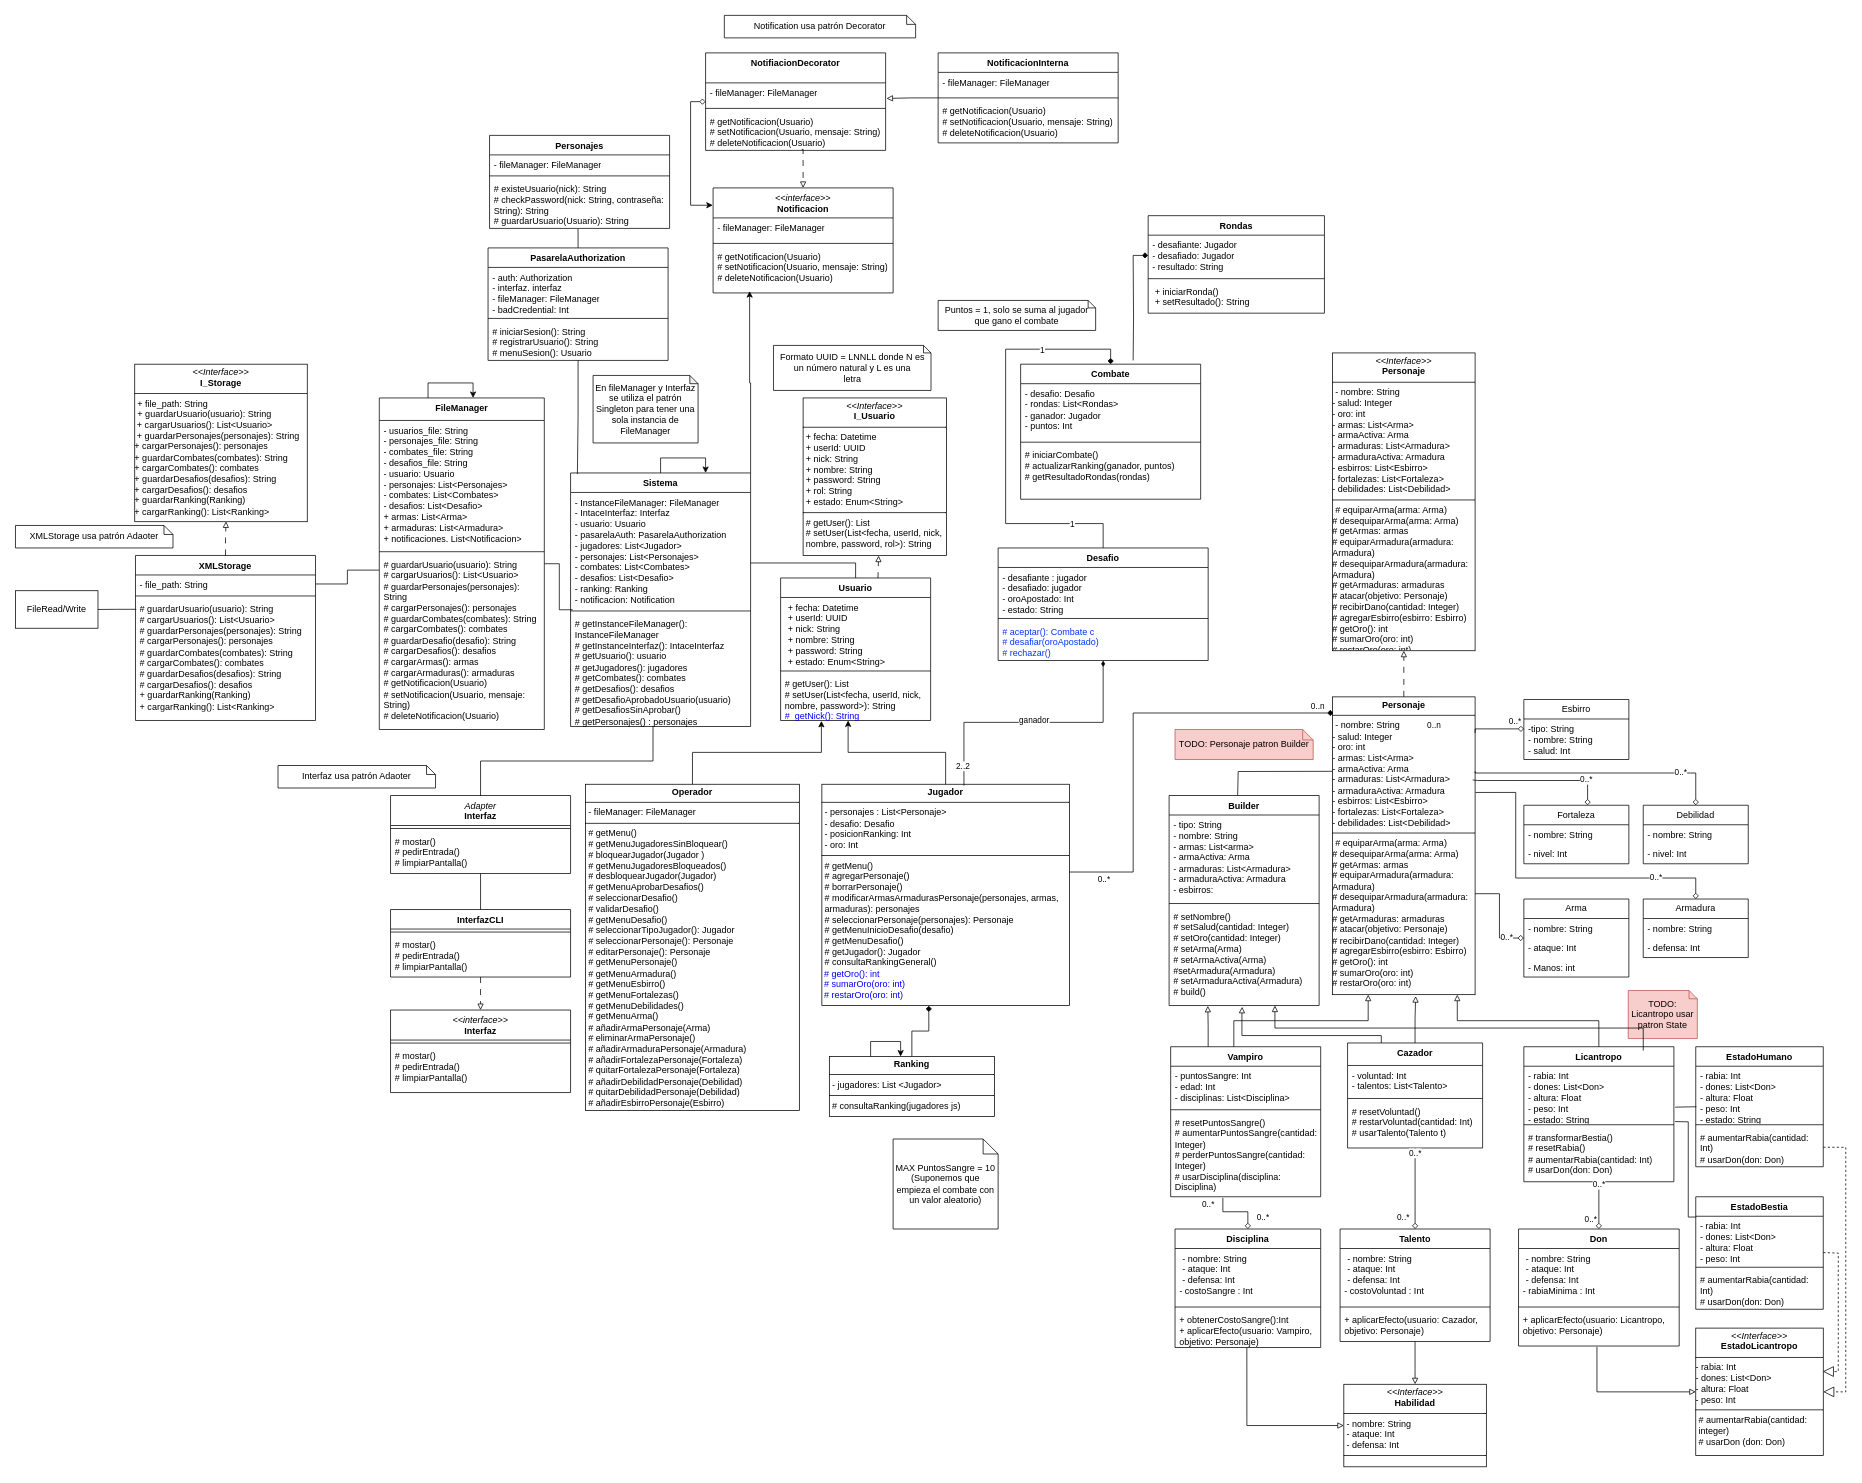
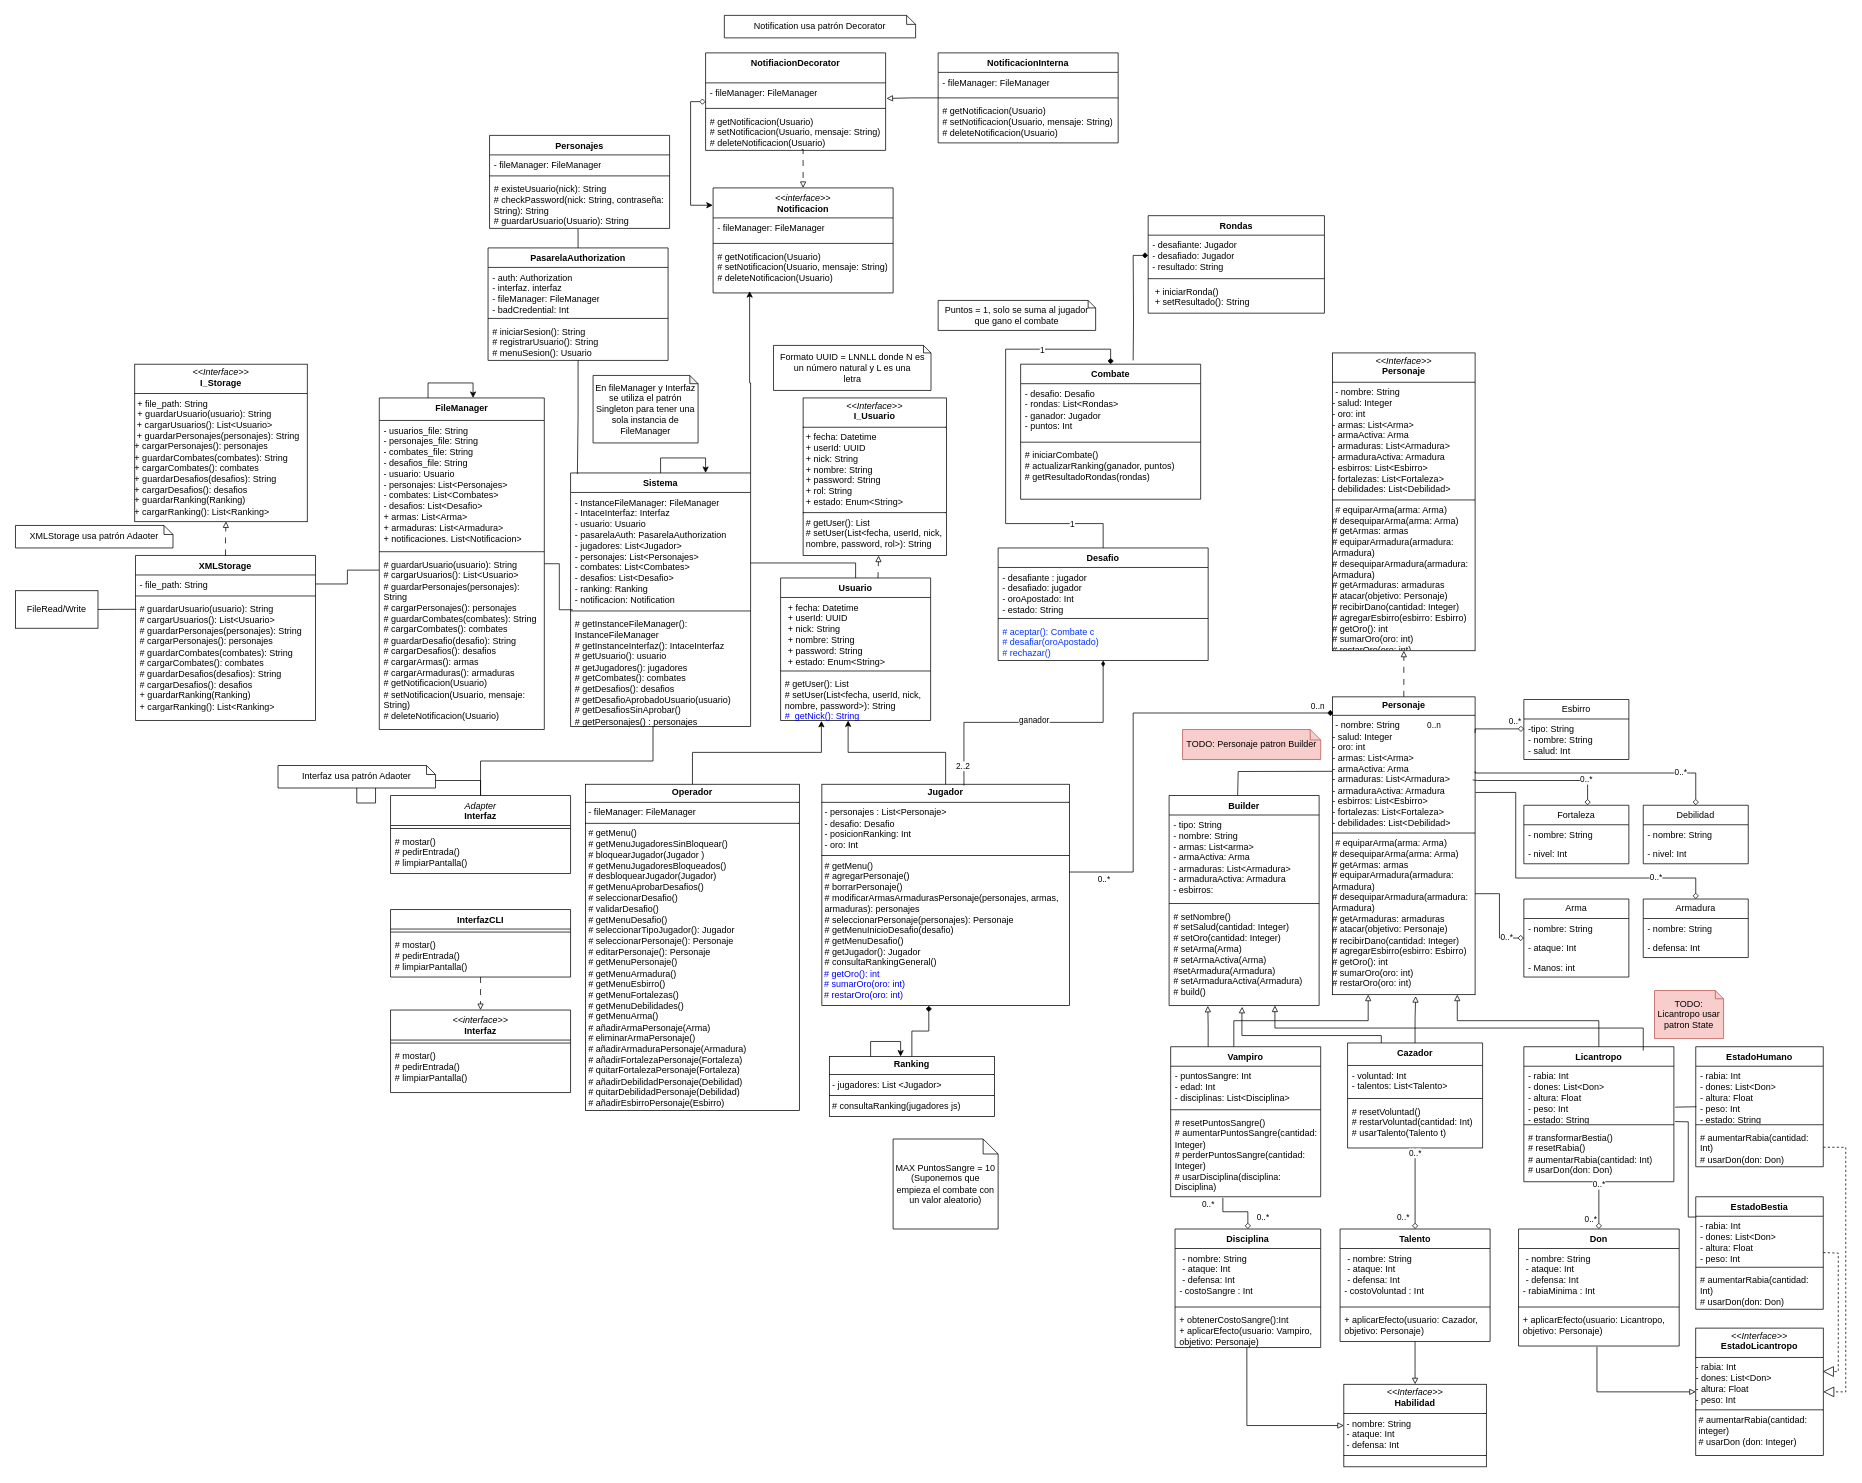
(1244, 744) -> (1251, 744)
(480, 892) -> (456, 780)
(1662, 1014) -> (1689, 1014)
(1760, 1376) -> (1760, 1376)
